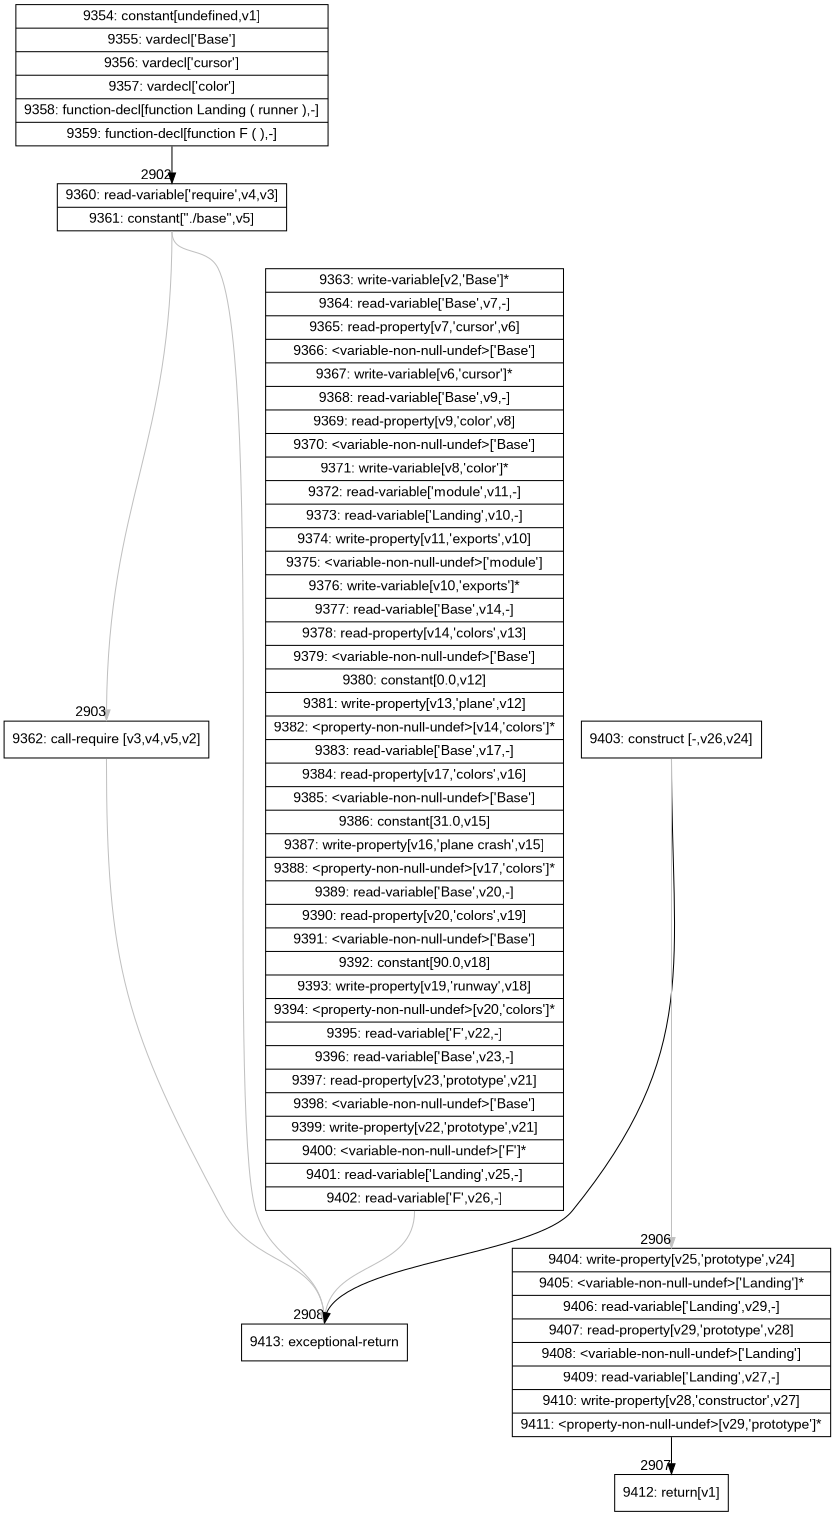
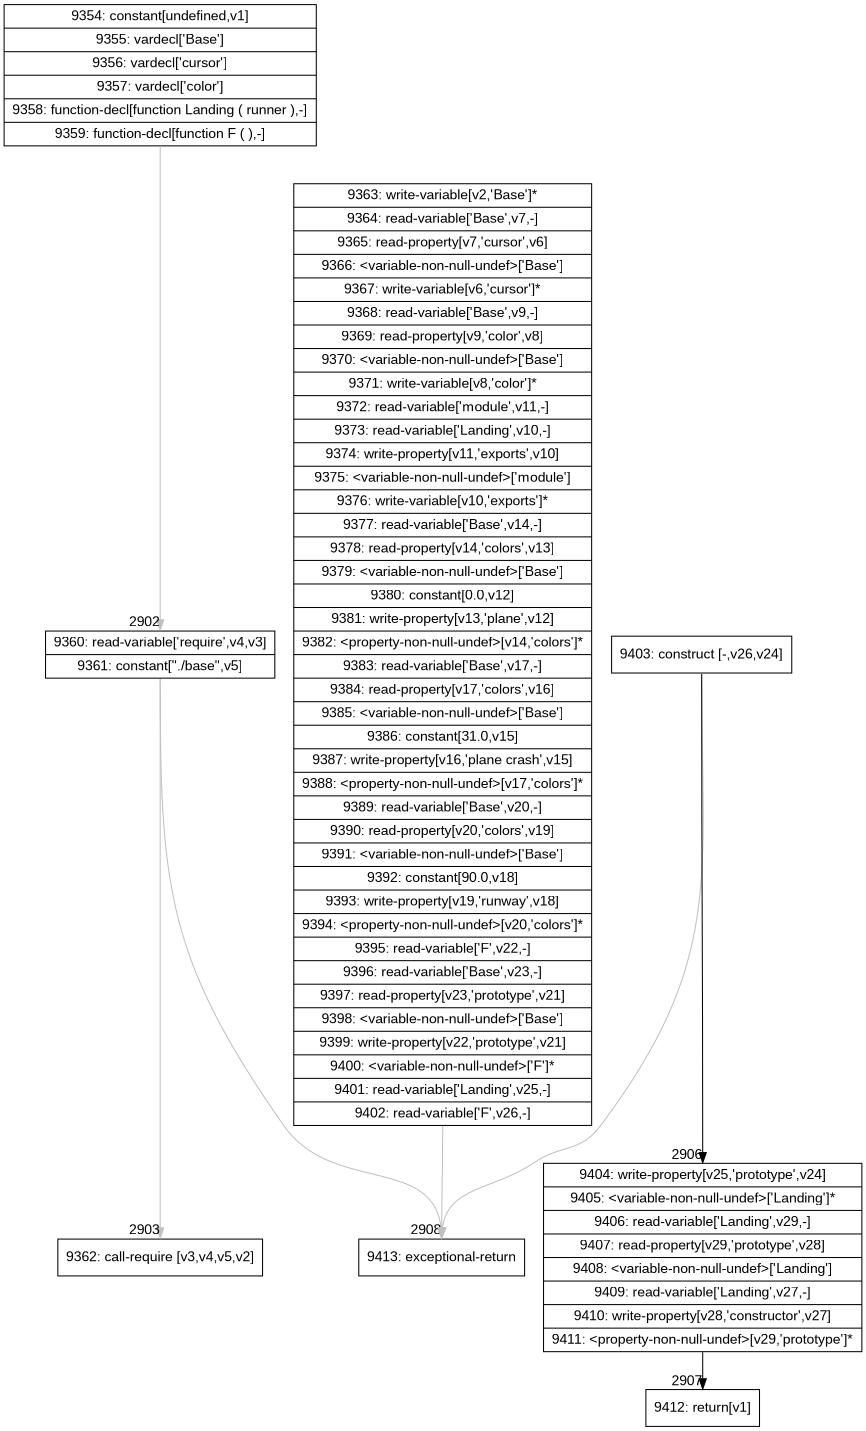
(172, 160) -> (160, 383)
(671, 1034) -> (702, 925)
(152, 1064) -> none
(630, 1125) -> (672, 1005)
